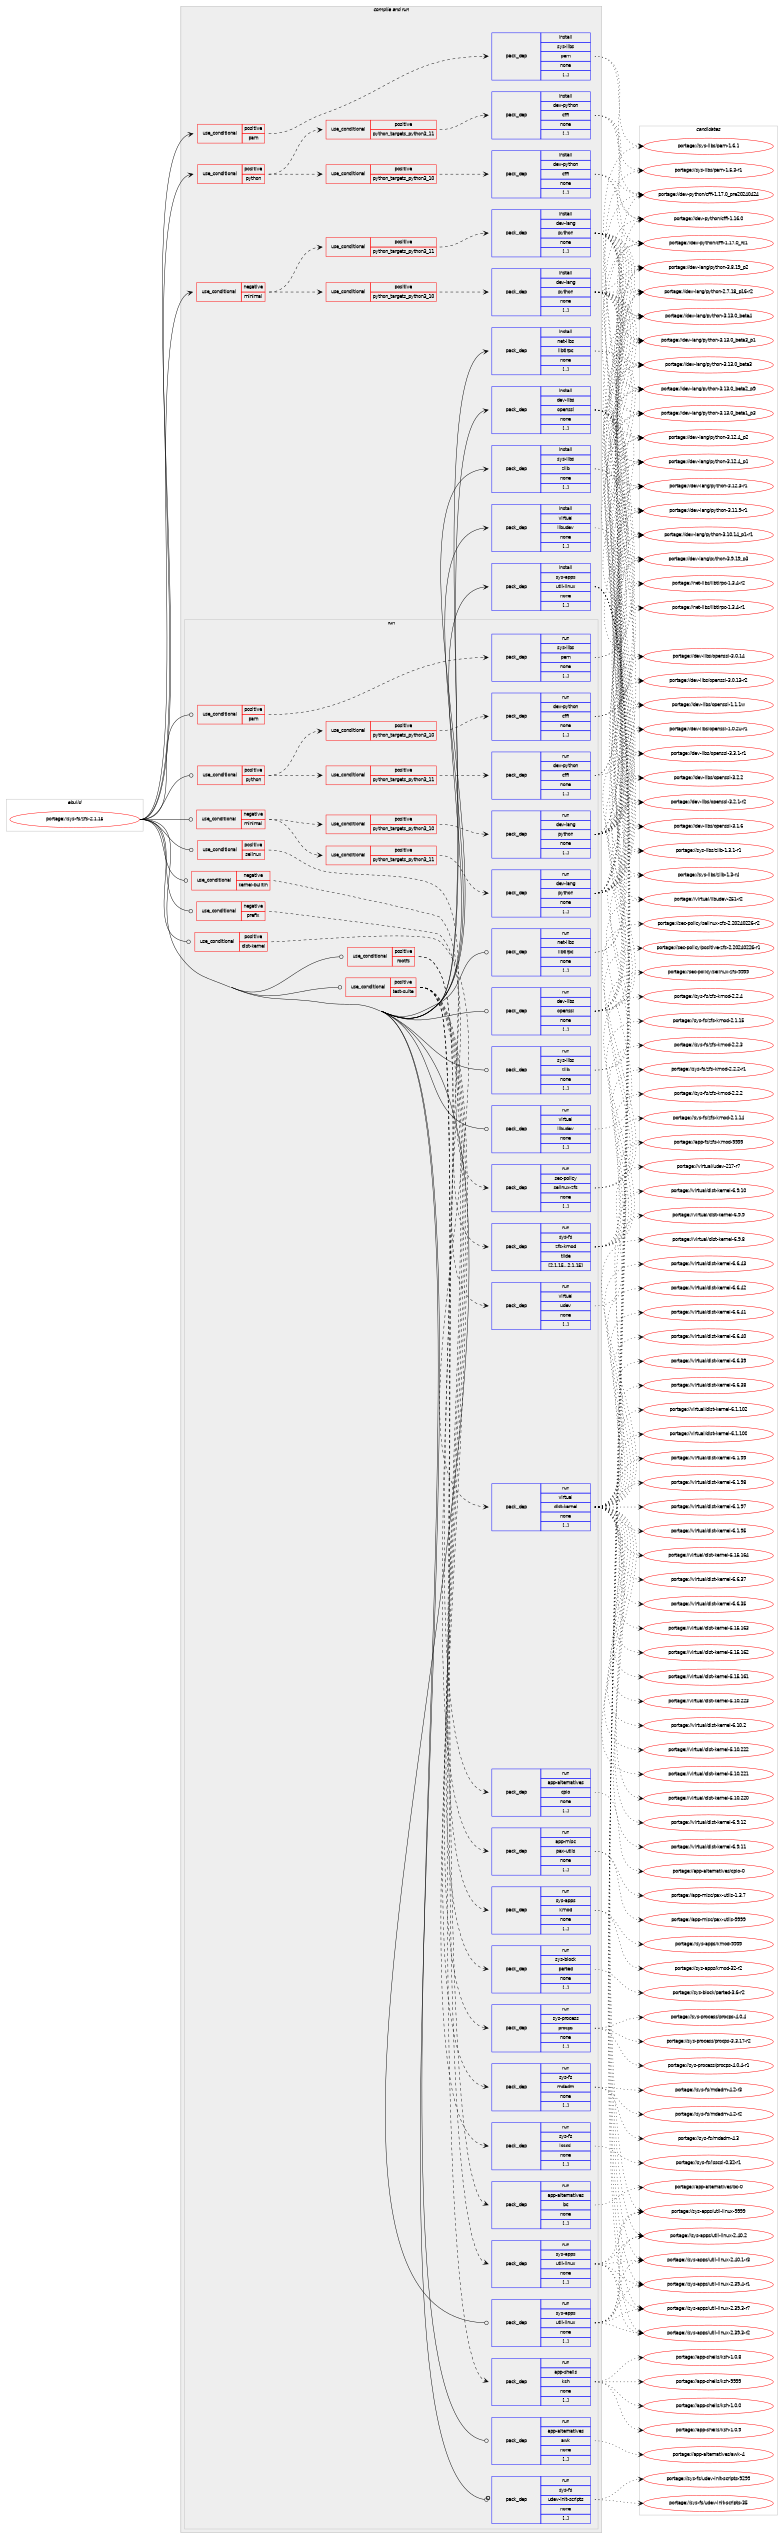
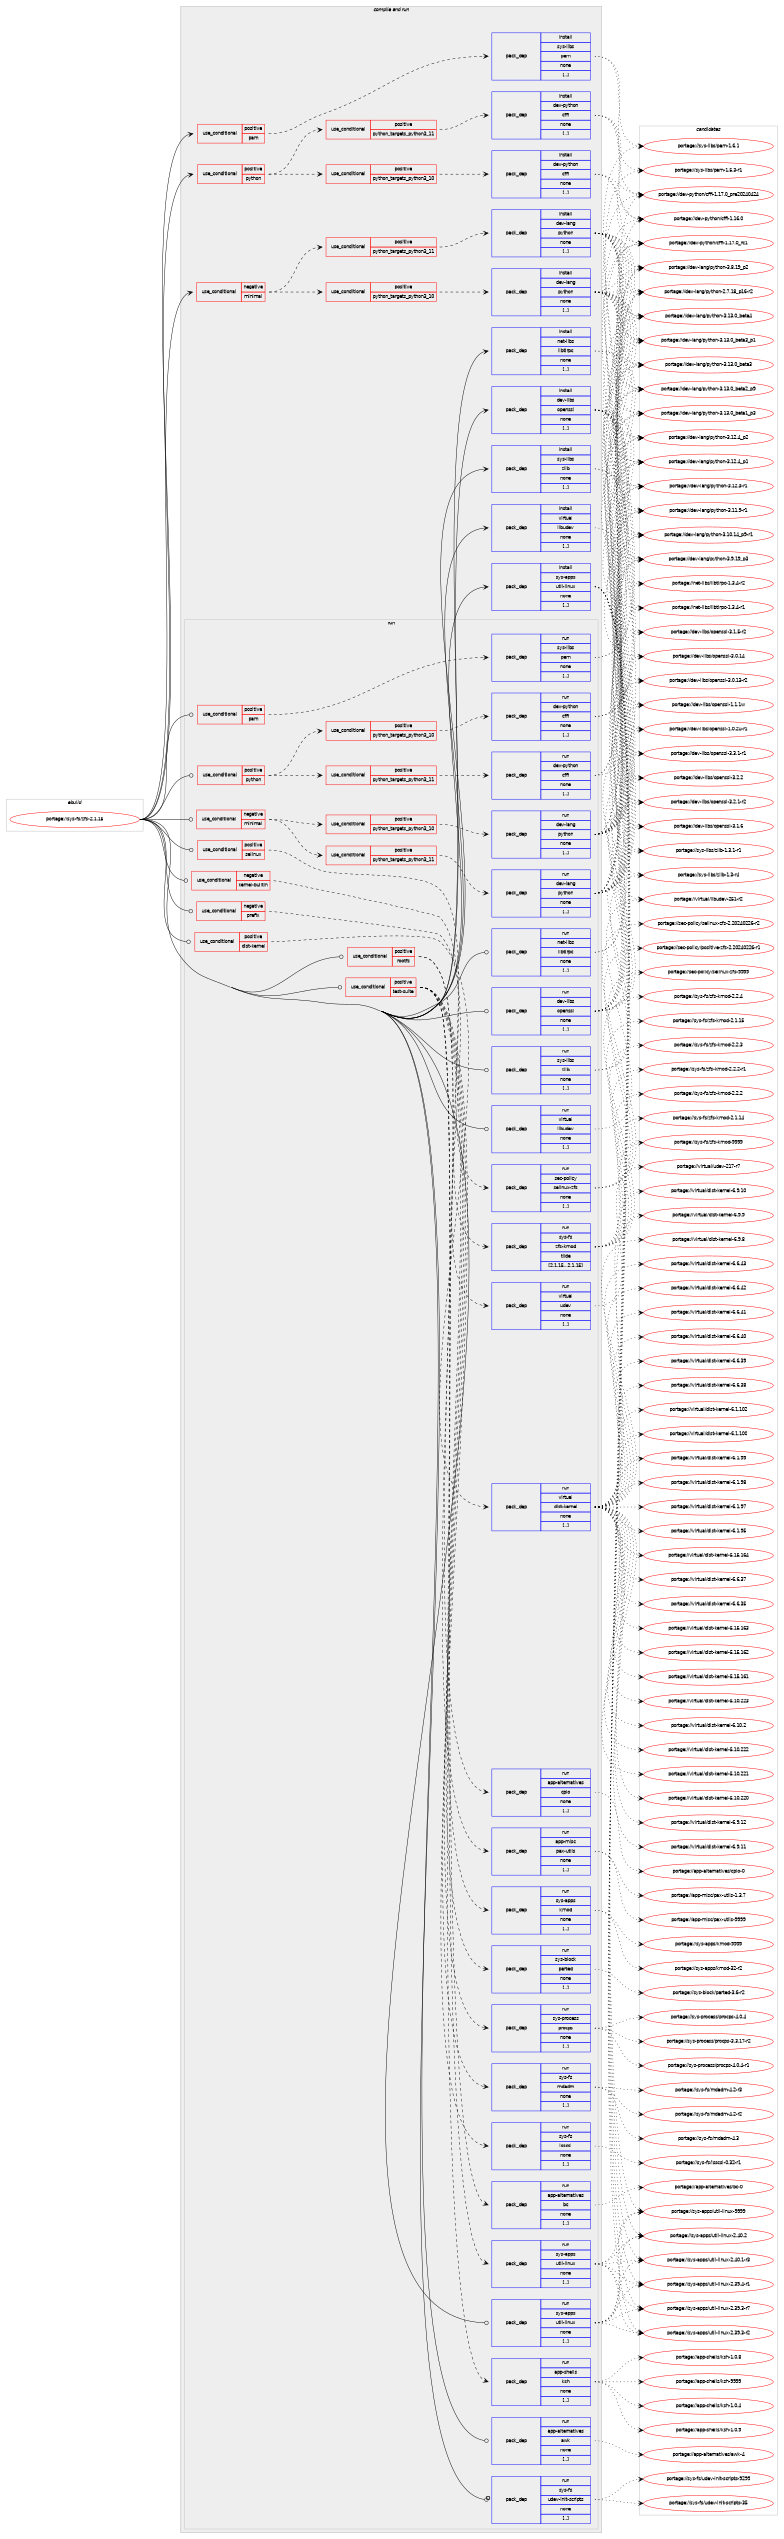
(708, 535) -> (708, 535)
none -> (708, 632)
(708, 1143) -> (708, 1143)
(708, 2406) -> (708, 2406)
